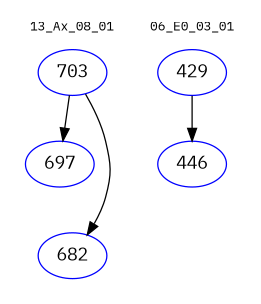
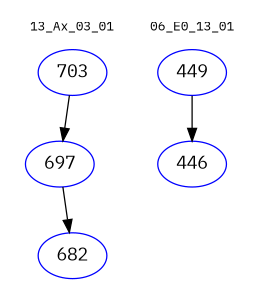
(73, 27) -> (73, 27)
(193, 27) -> (193, 27)
(192, 73) -> (192, 73)
(109, 158) -> (65, 203)
